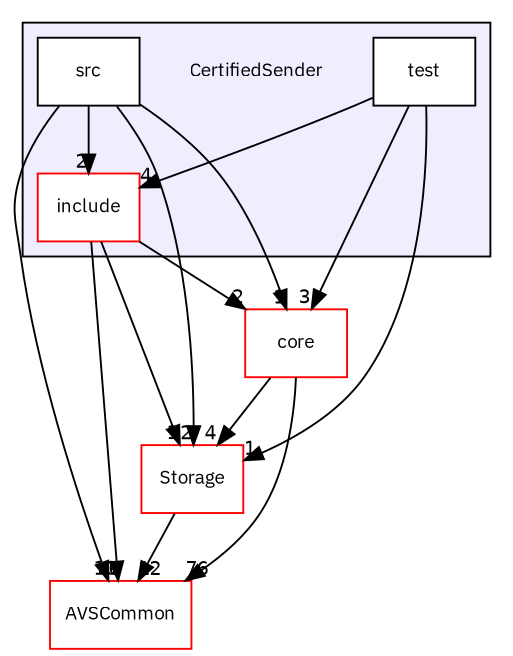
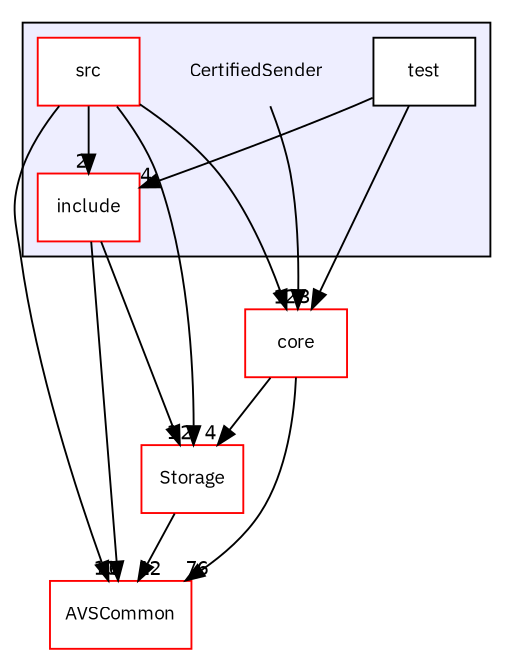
(89, 72) -> (89, 72)
(195, 277) -> (294, 196)
(399, 309) -> none
